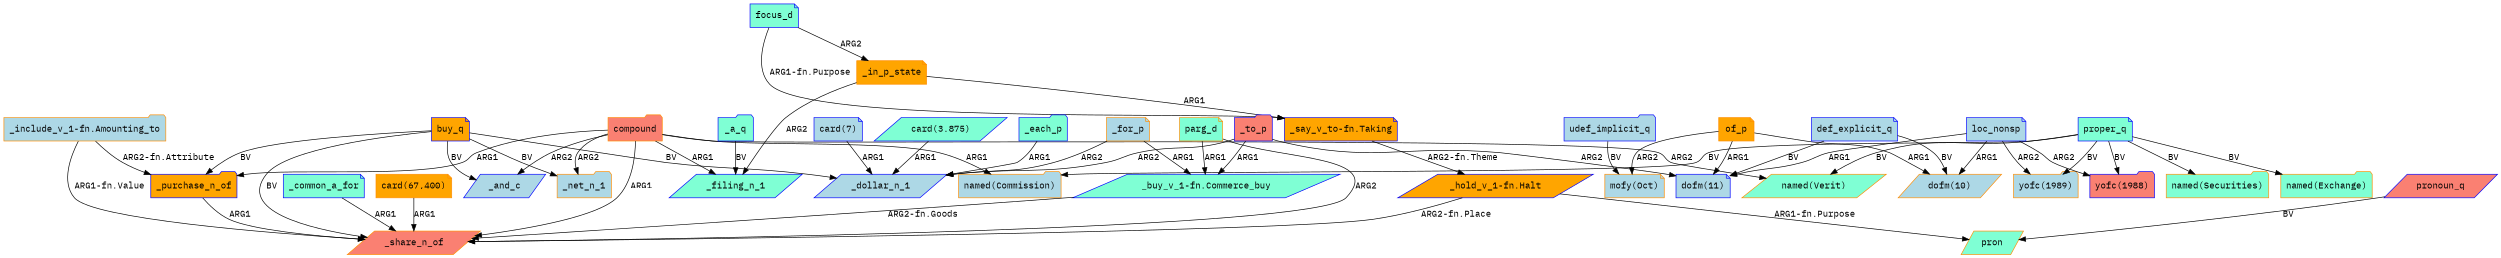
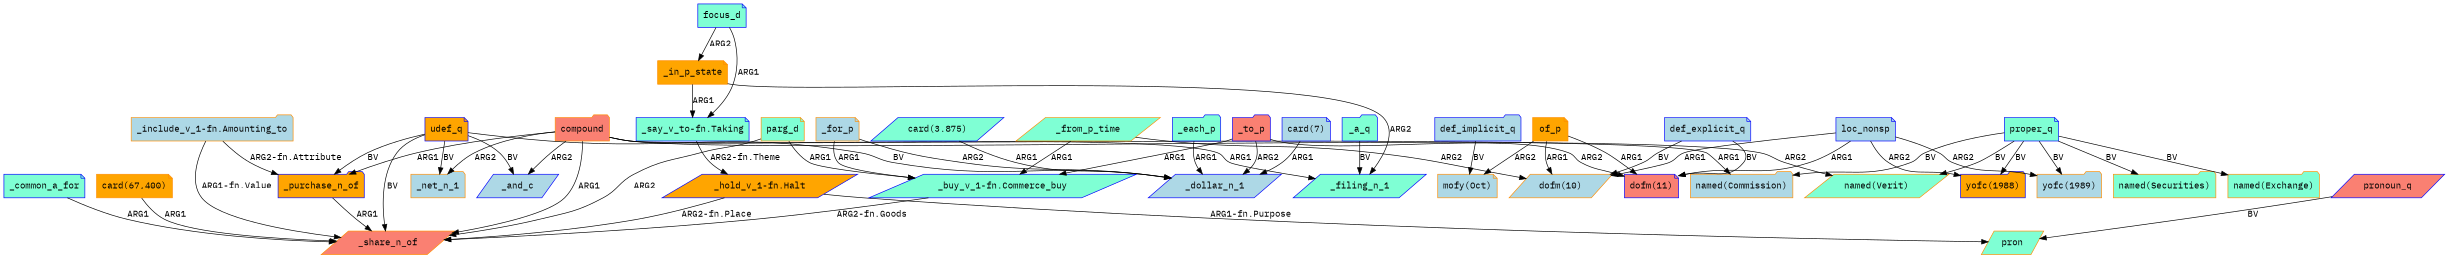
(810, 72) -> (749, 72)
(450, 129) -> (446, 129)
none -> (1088, 129)
(1341, 129) -> (693, 129)
(1610, 129) -> (1478, 129)
(1703, 186) -> (1652, 186)
(2122, 186) -> (1993, 186)
